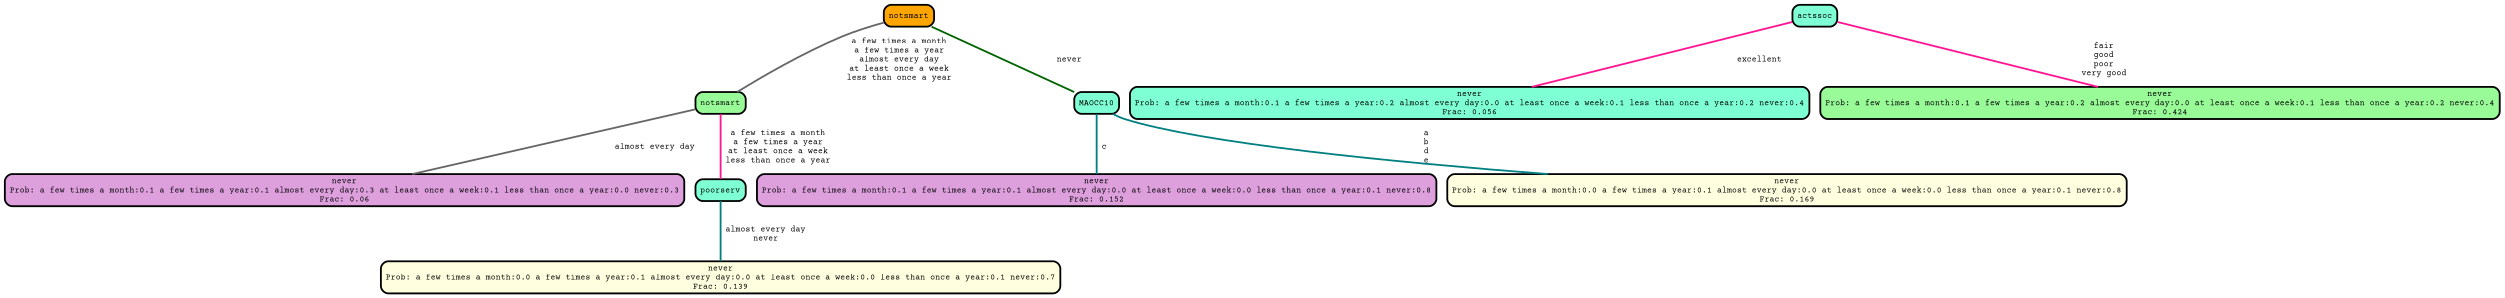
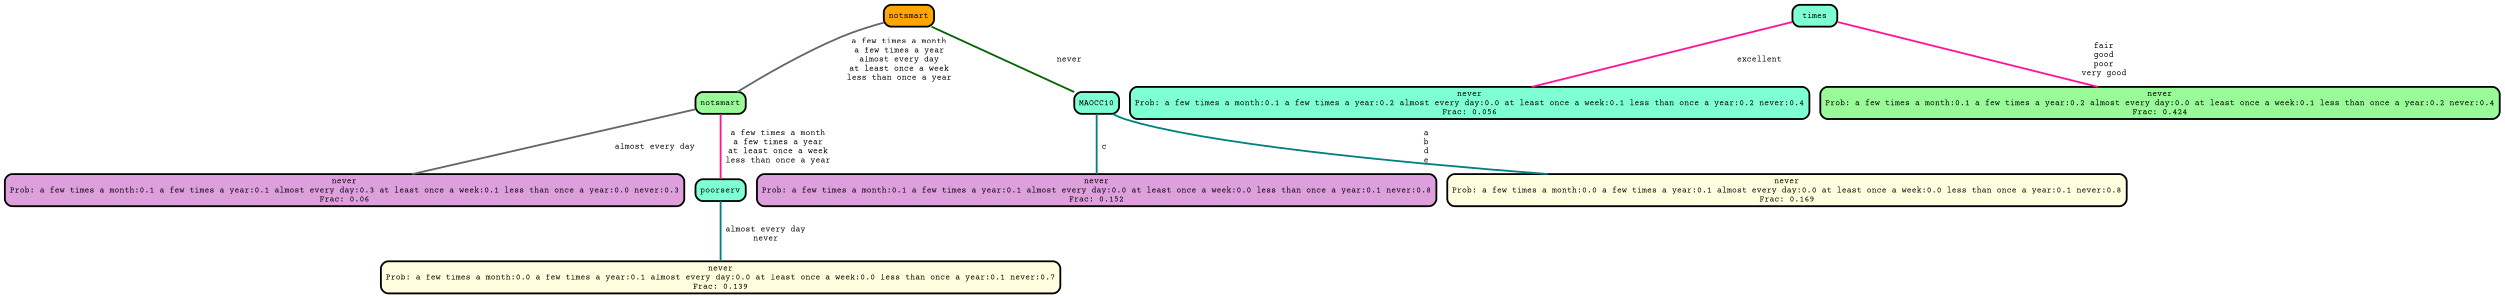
(1815, 16) -> (1815, 16)
